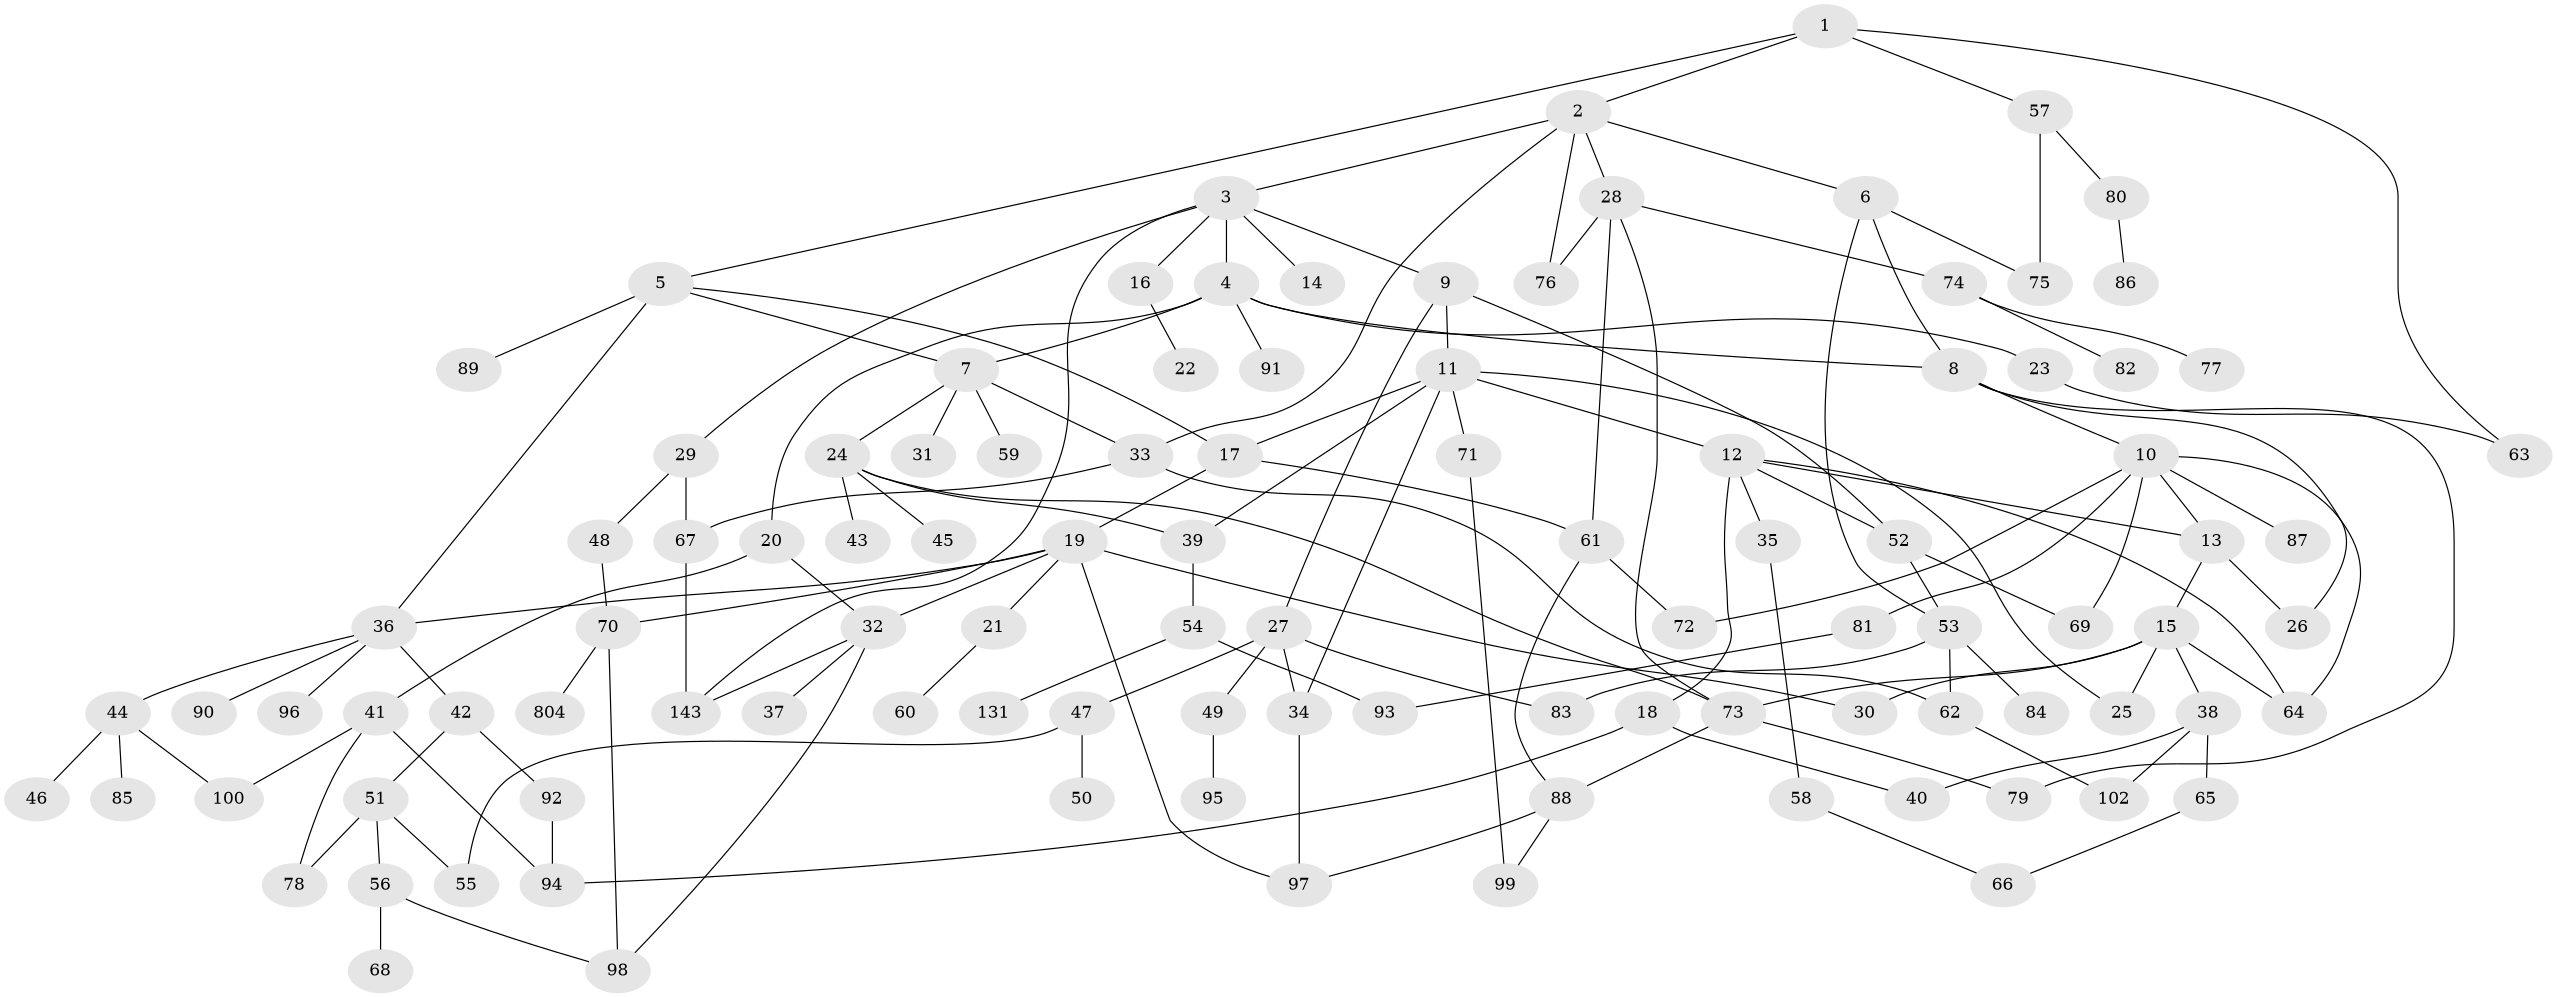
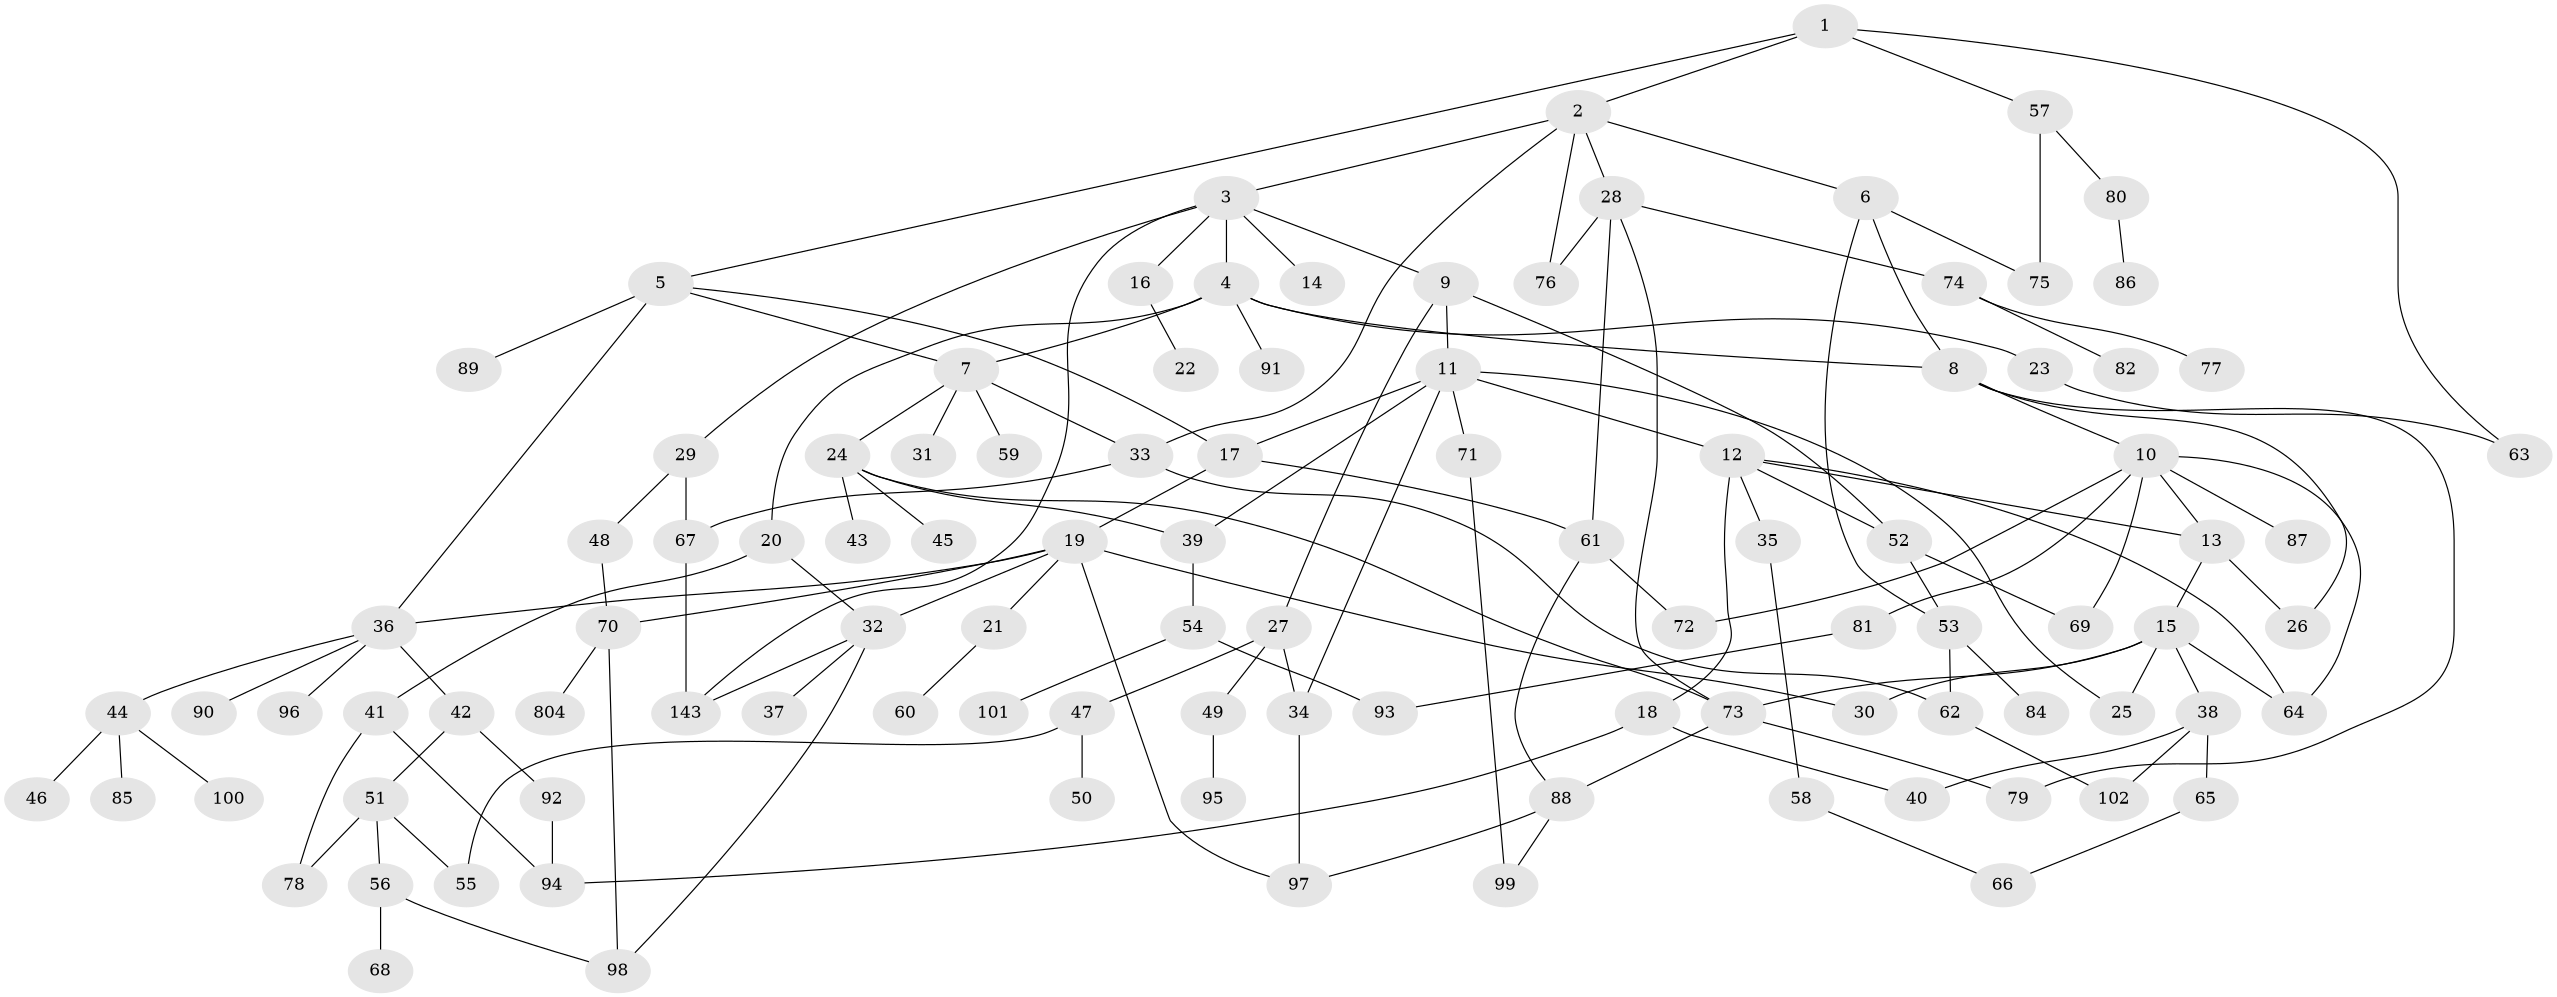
(994, 713) -> (994, 713)
(1562, 713) -> none
(303, 756) -> none
